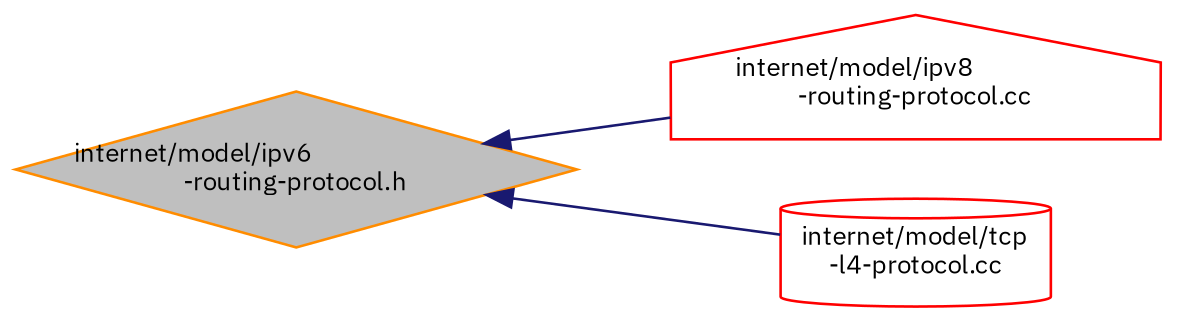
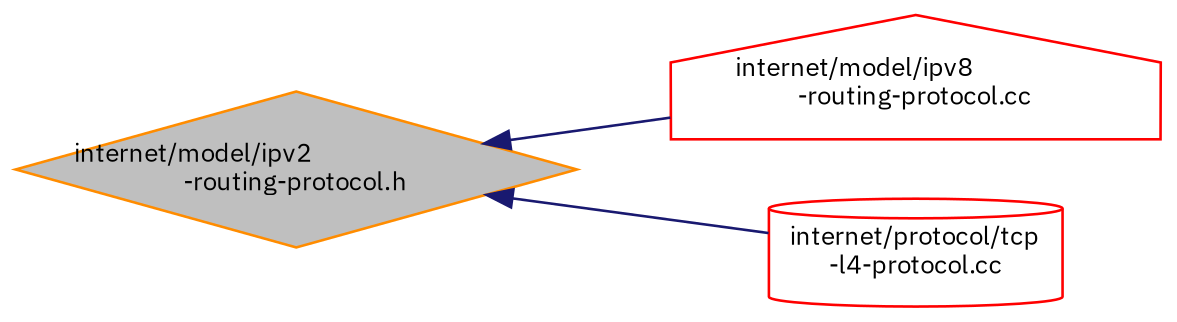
(296, 169) -> (296, 169)
(916, 253) -> (916, 253)
